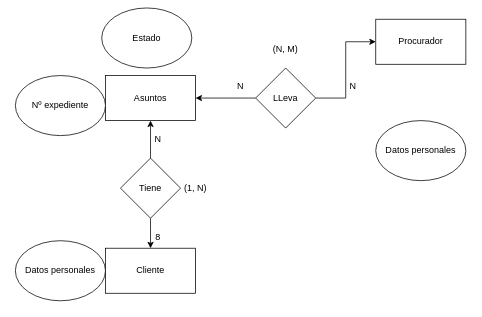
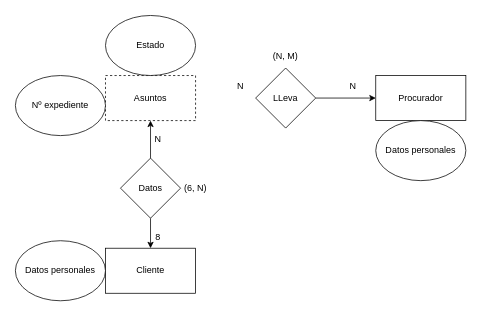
(147, 38) -> (150, 45)
(420, 42) -> (420, 98)
(285, 49) -> (285, 57)
(150, 98) -> (150, 98)
(202, 98) -> none
(150, 188) -> (150, 188)
(195, 188) -> (195, 188)
